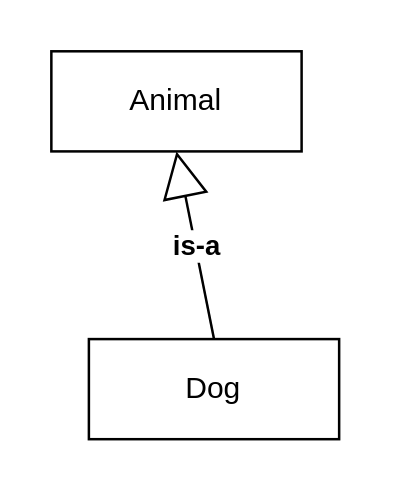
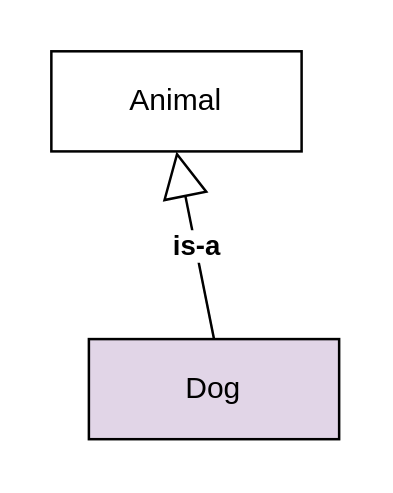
(214, 389) -> (214, 389)
